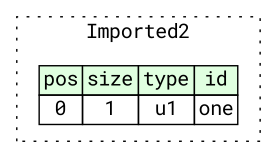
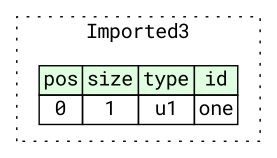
(138, 33) -> (138, 33)
